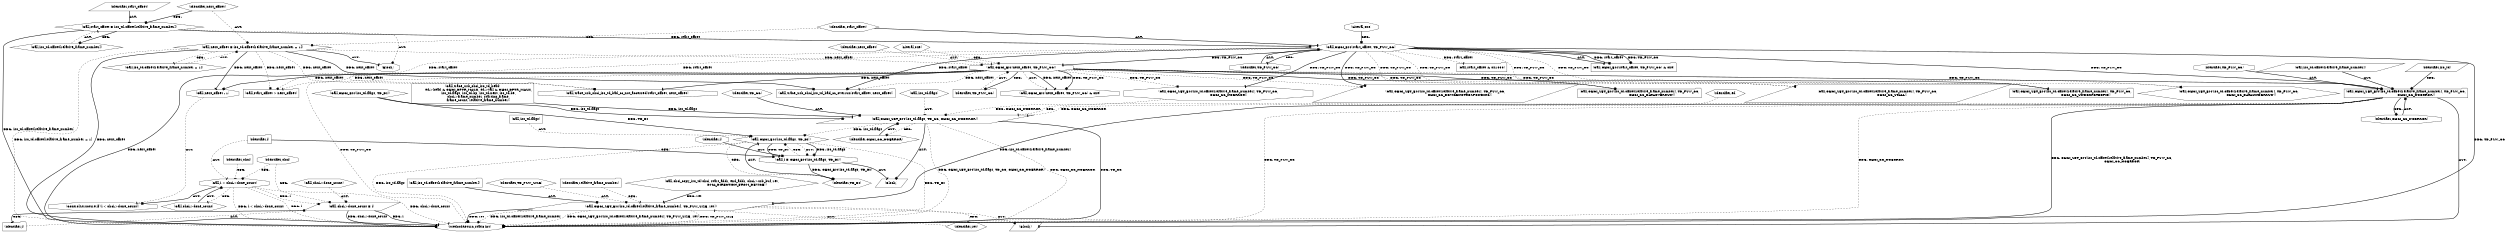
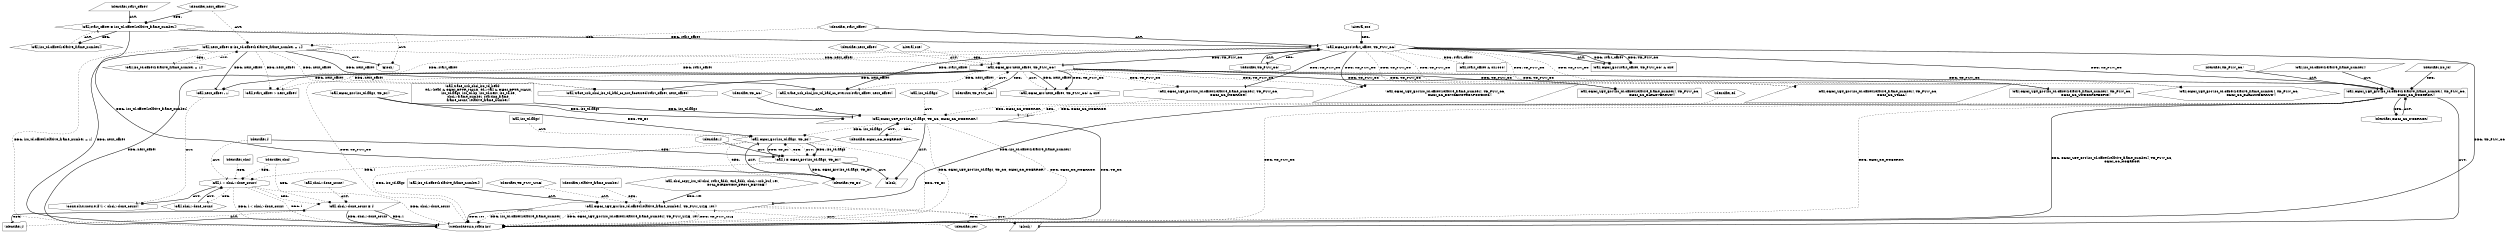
none -> (514, 166)
(285, 196) -> (285, 196)
(35, 201) -> (418, 158)
